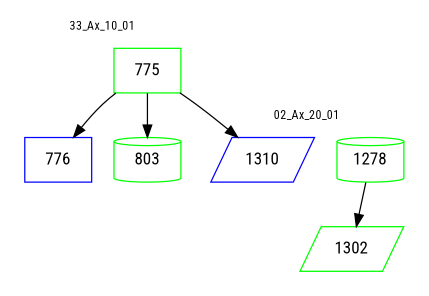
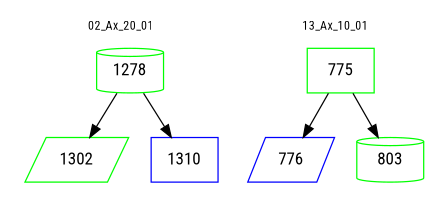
(103, 27) -> (336, 27)
(209, 114) -> (154, 110)
(58, 160) -> (291, 160)
(263, 160) -> (185, 160)
